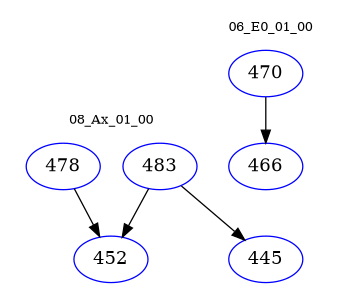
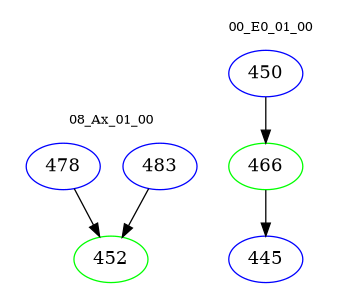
(271, 28) -> (271, 28)
(266, 74) -> (266, 74)
(266, 166) -> (266, 166)
(199, 201) -> (266, 207)
(111, 259) -> (111, 259)
